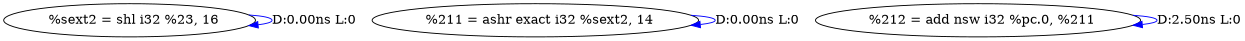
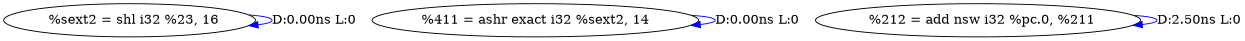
(535, 20) -> (535, 20)
